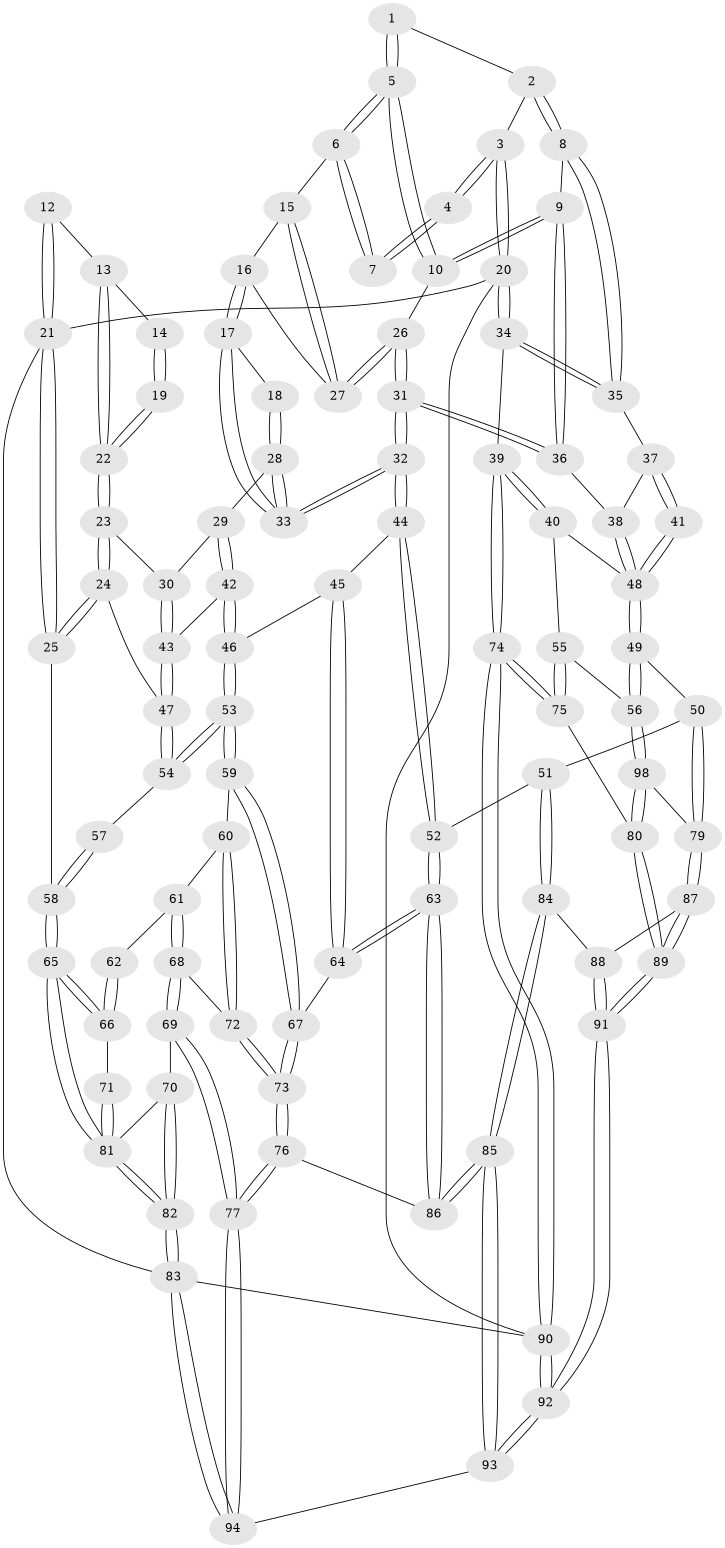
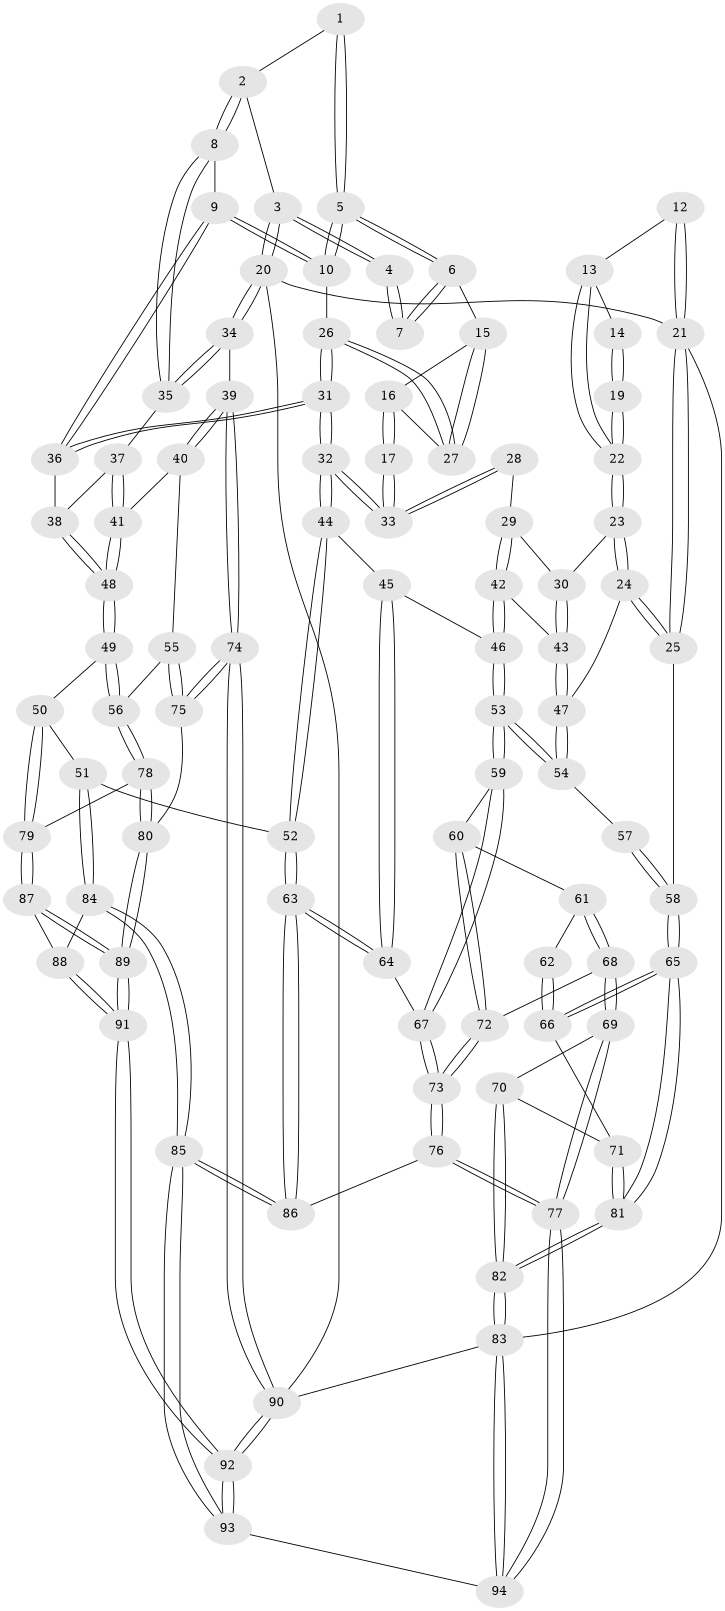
(275, 397) -> none
(594, 554) -> (149, 491)
(642, 774) -> (146, 774)
(139, 1120) -> (559, 1120)
